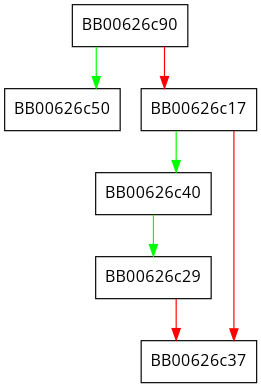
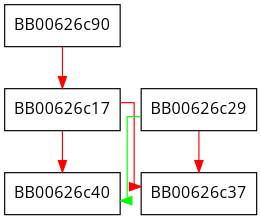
(62, 110) -> none
(176, 146) -> (62, 146)
(153, 230) -> (127, 152)
